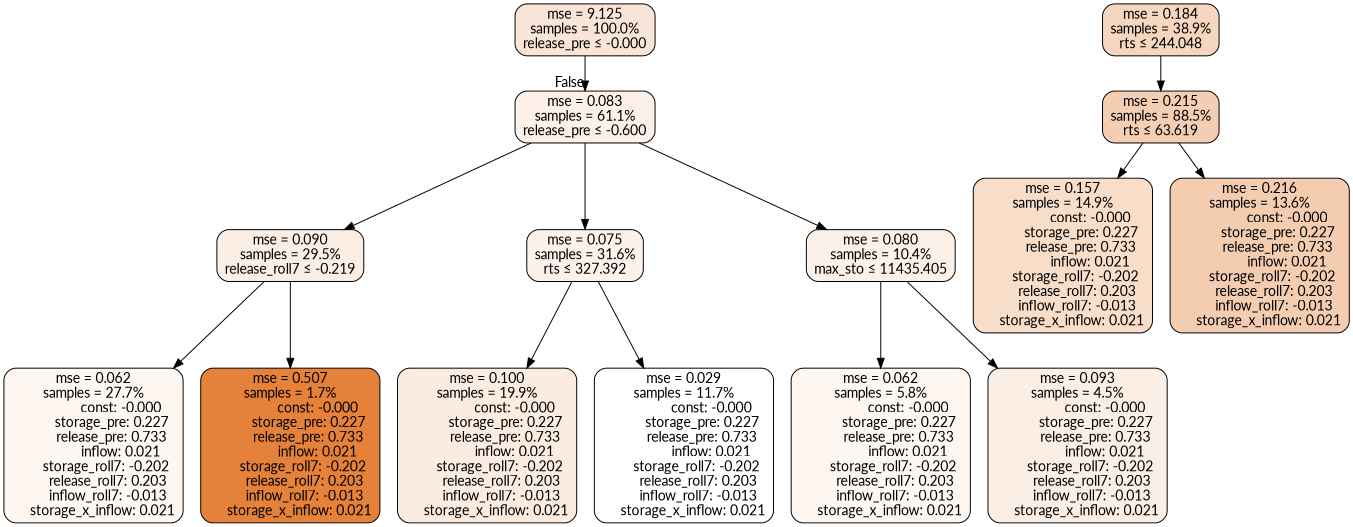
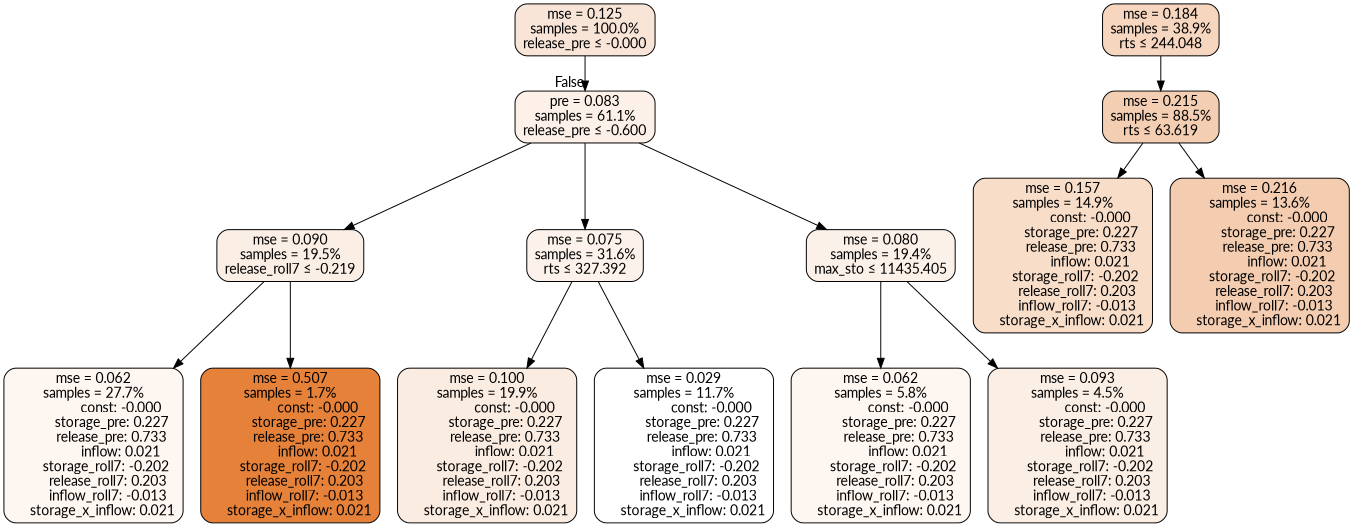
(585, 30) -> (585, 30)
(585, 117) -> (585, 117)
(290, 256) -> (290, 256)
(881, 256) -> (881, 256)
